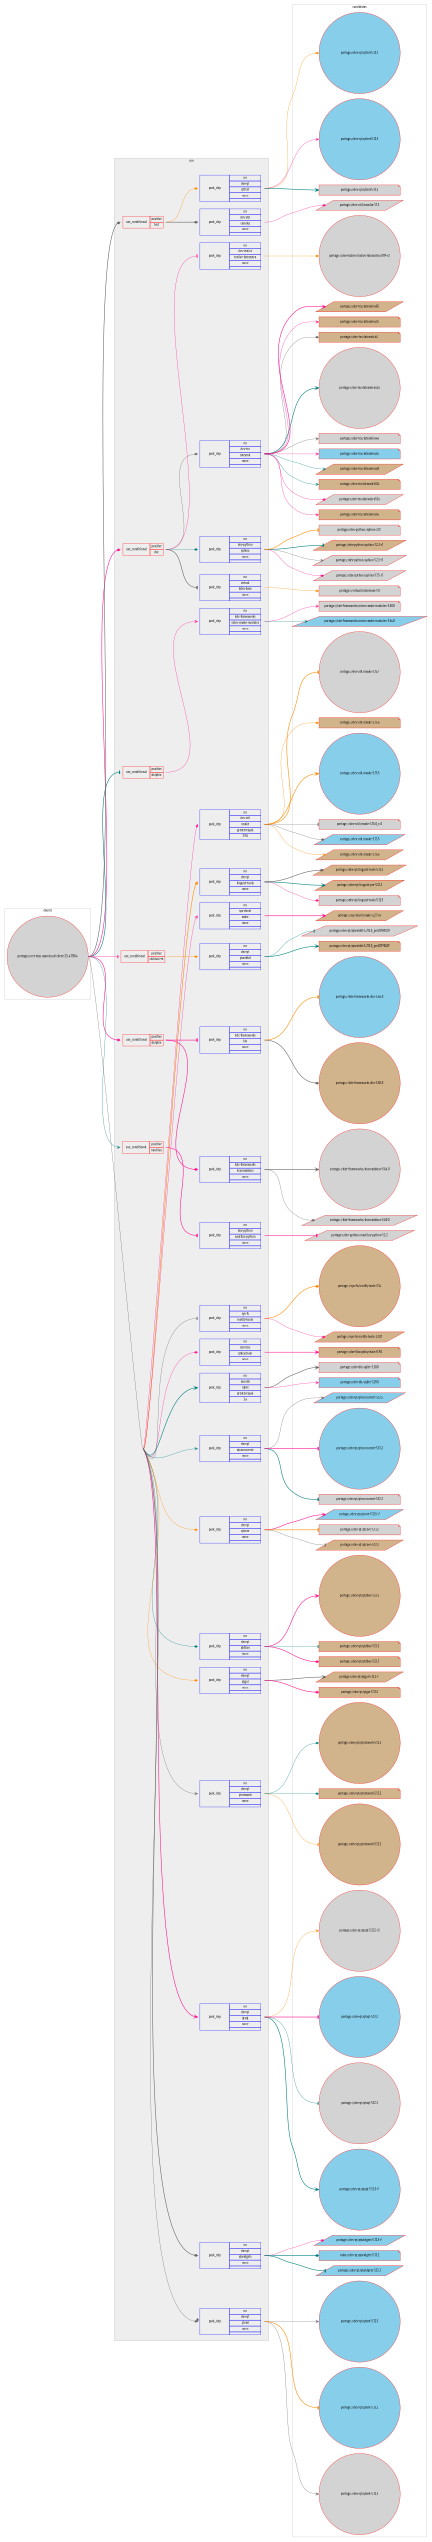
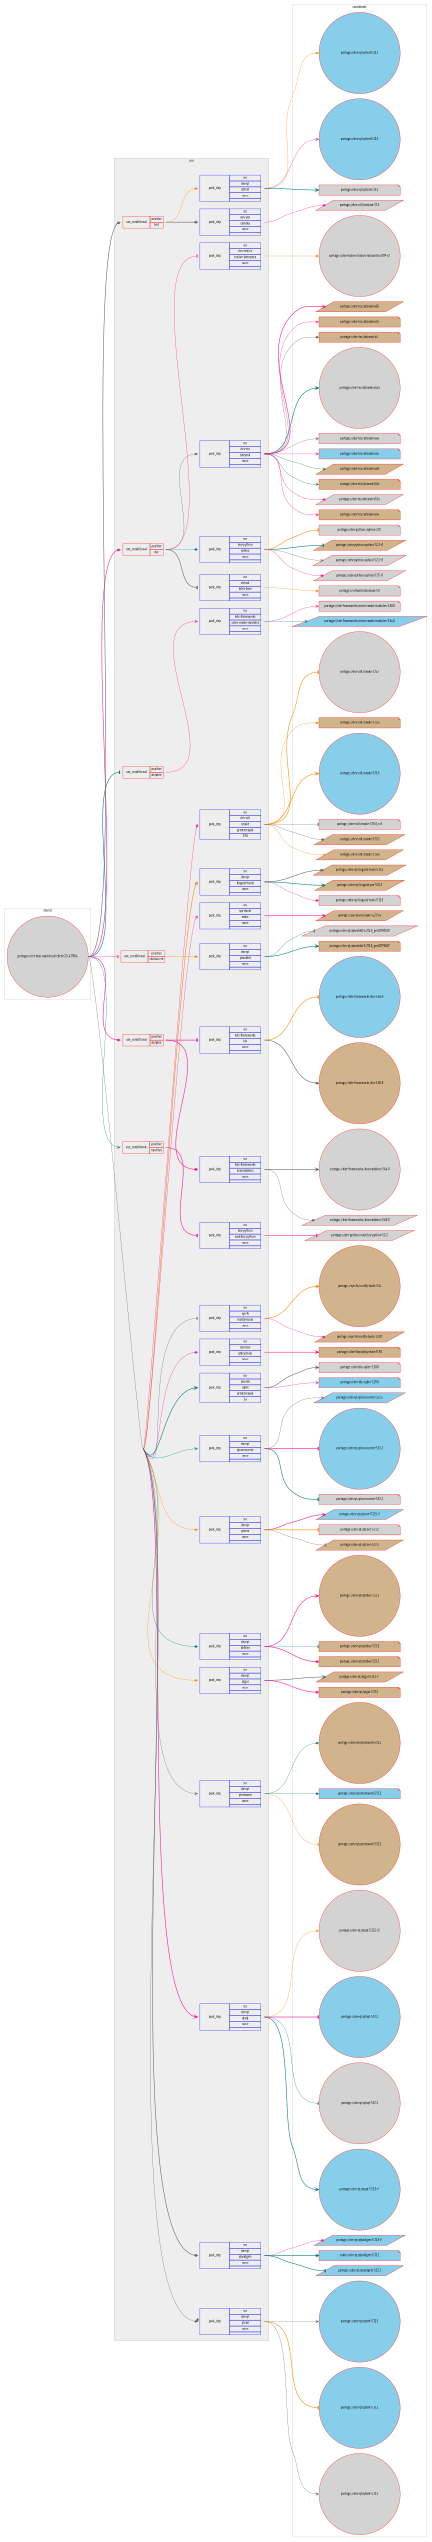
(360, 388) -> (360, 388)
(360, 840) -> (360, 840)
(360, 1794) -> (360, 1794)
